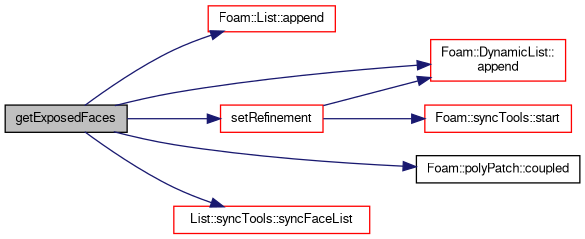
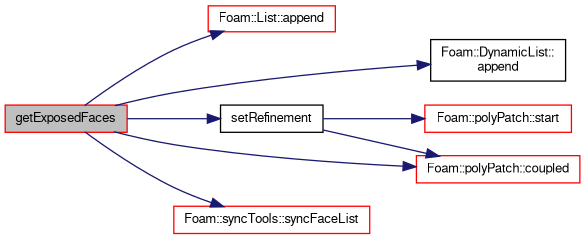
(498, 60) -> (498, 60)
(371, 93) -> (375, 142)
(66, 119) -> (66, 119)
(272, 119) -> (272, 119)
(498, 119) -> (498, 119)
(498, 169) -> (498, 169)
(272, 220) -> (272, 220)
